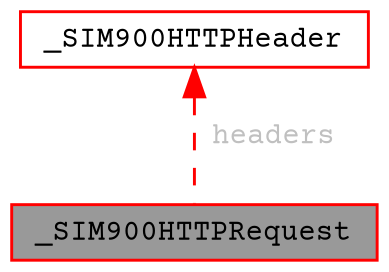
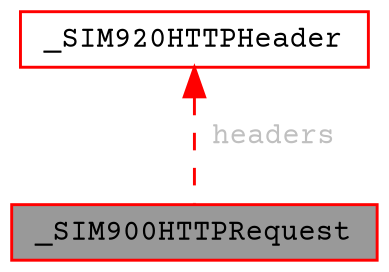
(194, 39) -> (194, 39)
